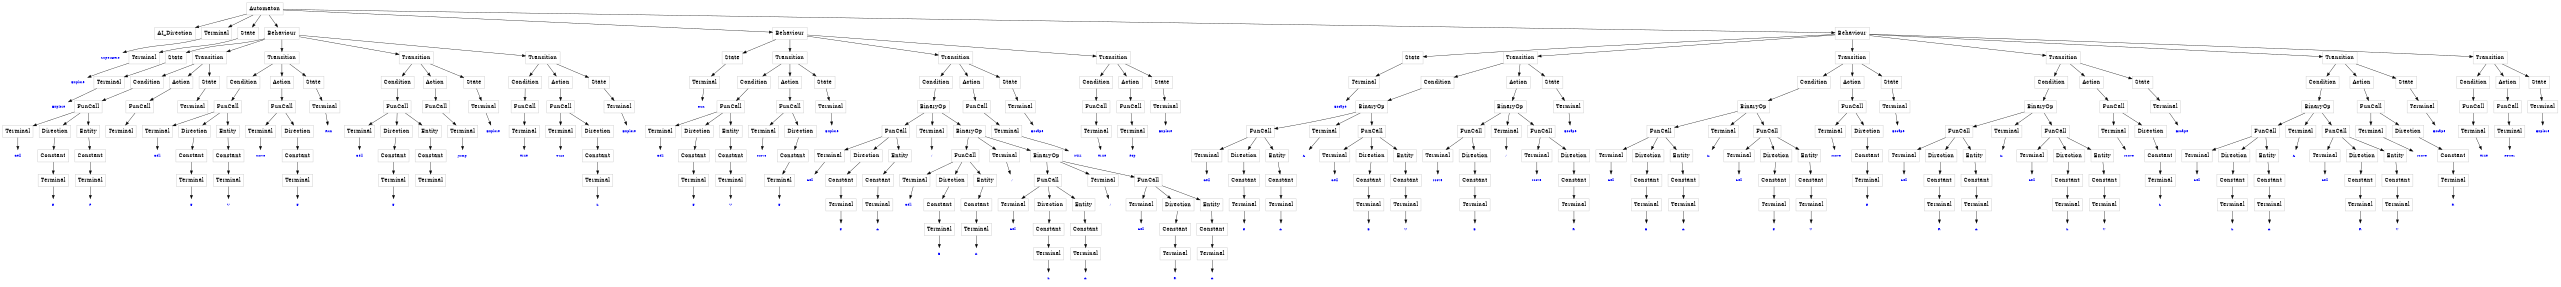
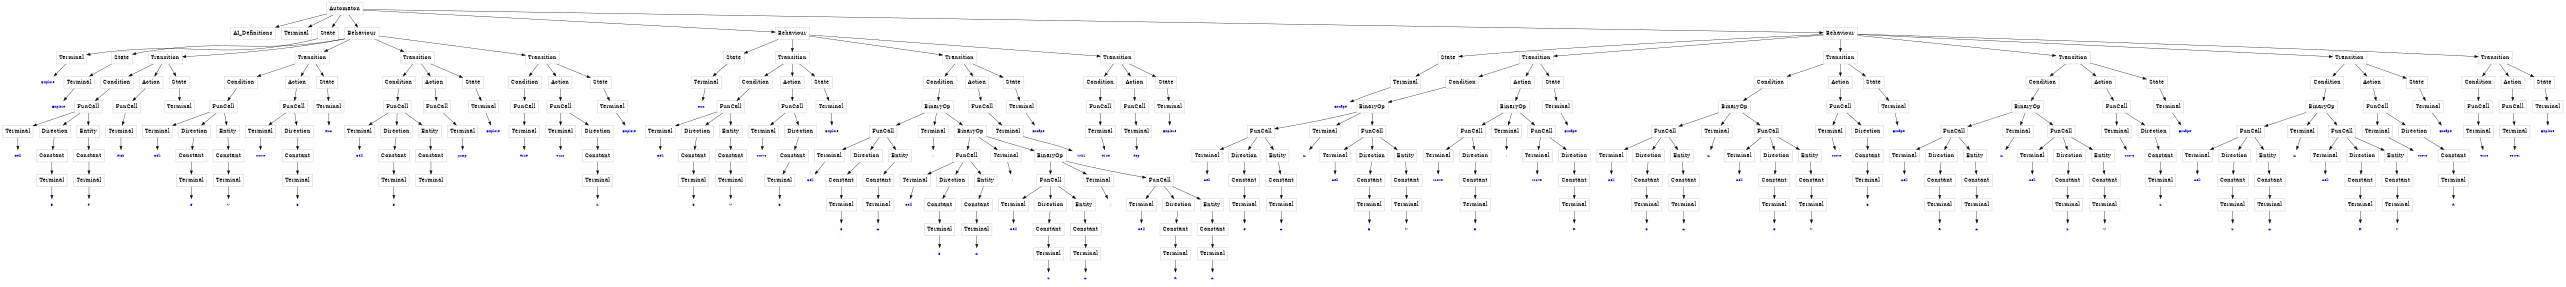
(175, 33) -> (253, 33)
(110, 58) -> none
none -> (121, 156)
